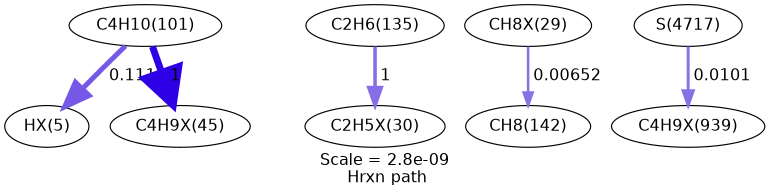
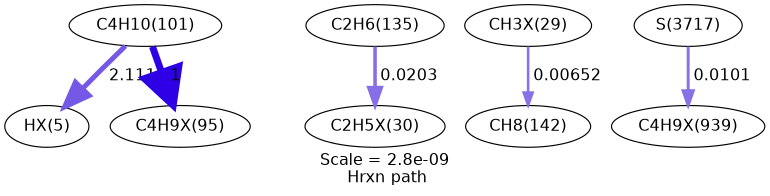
(528, 26) -> (528, 26)
(688, 26) -> (688, 26)
(130, 76) -> (130, 76)
(383, 76) -> (407, 76)
(180, 126) -> (180, 126)
